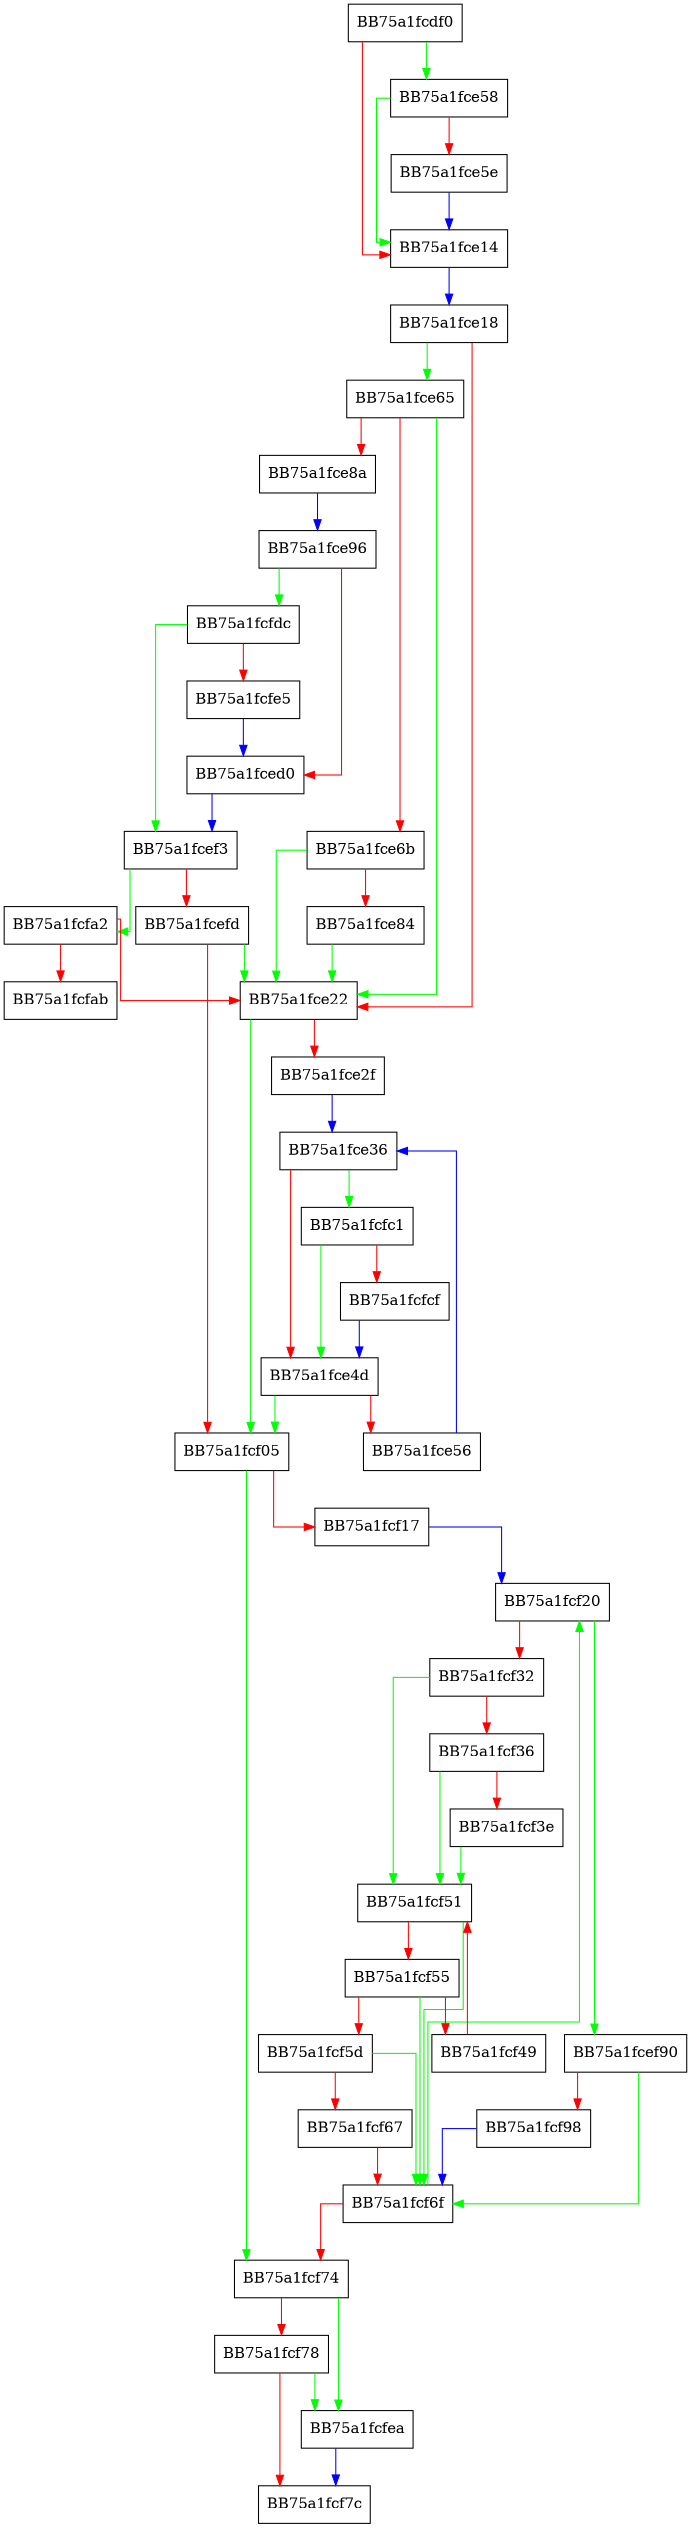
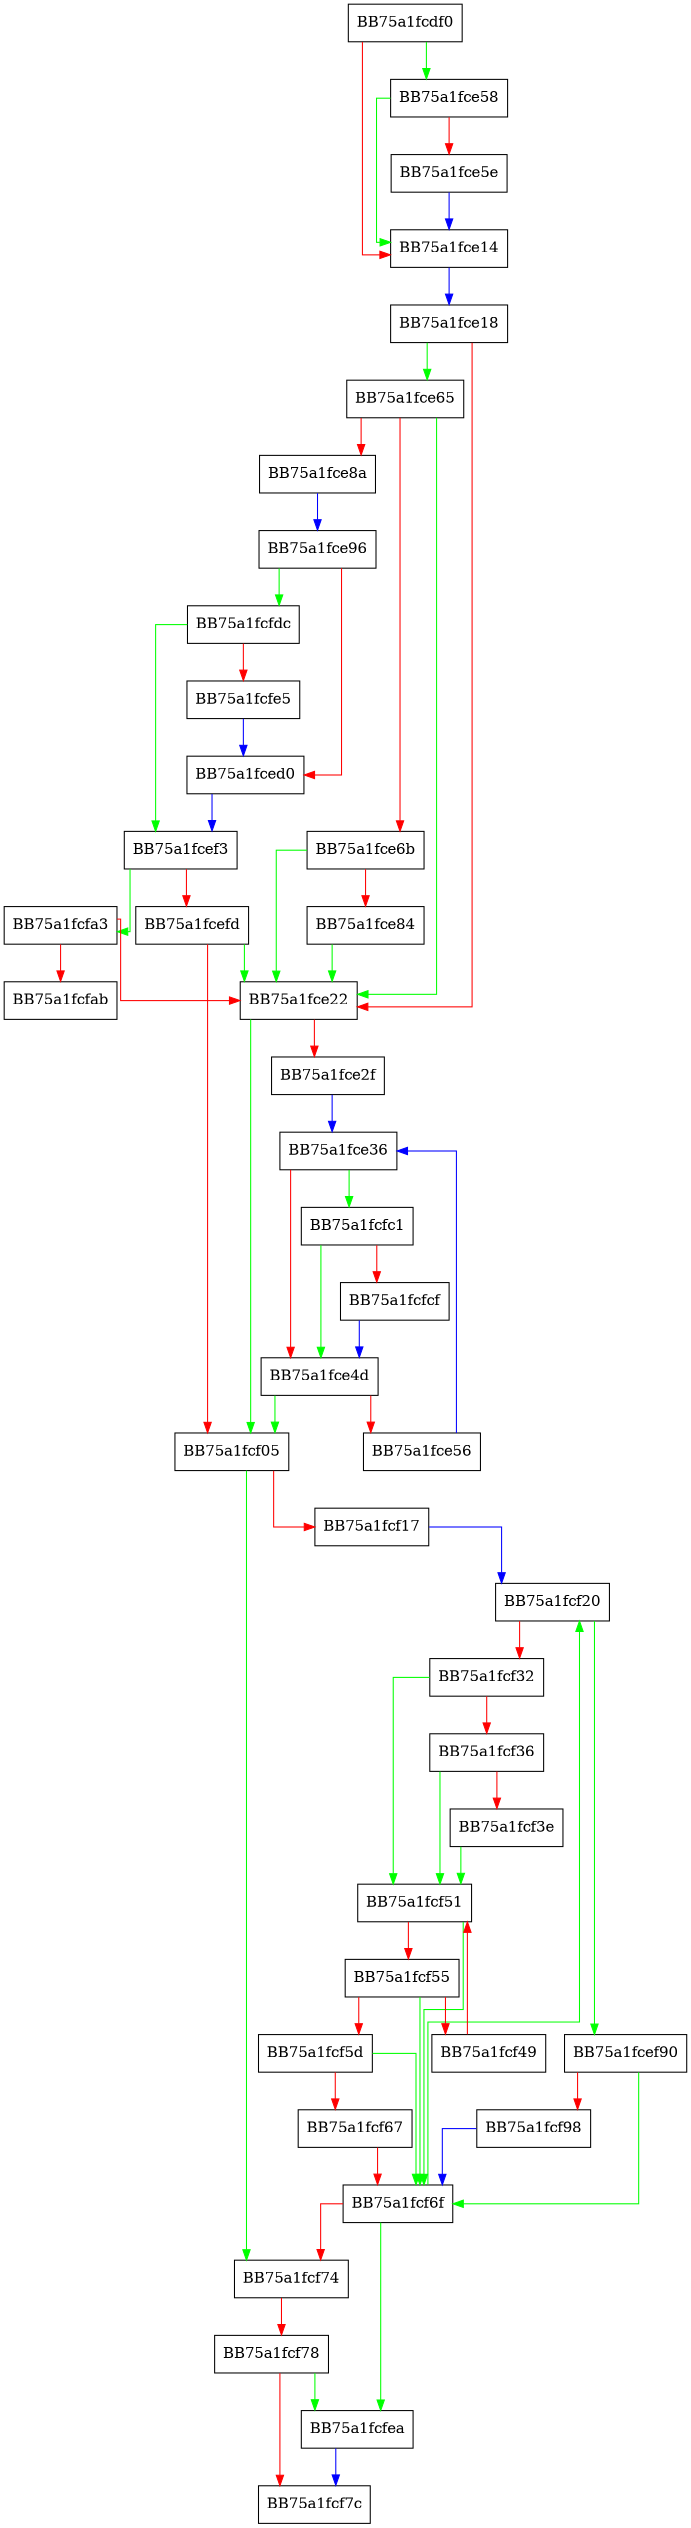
(61, 925) -> (61, 925)
(338, 2349) -> (381, 2311)
